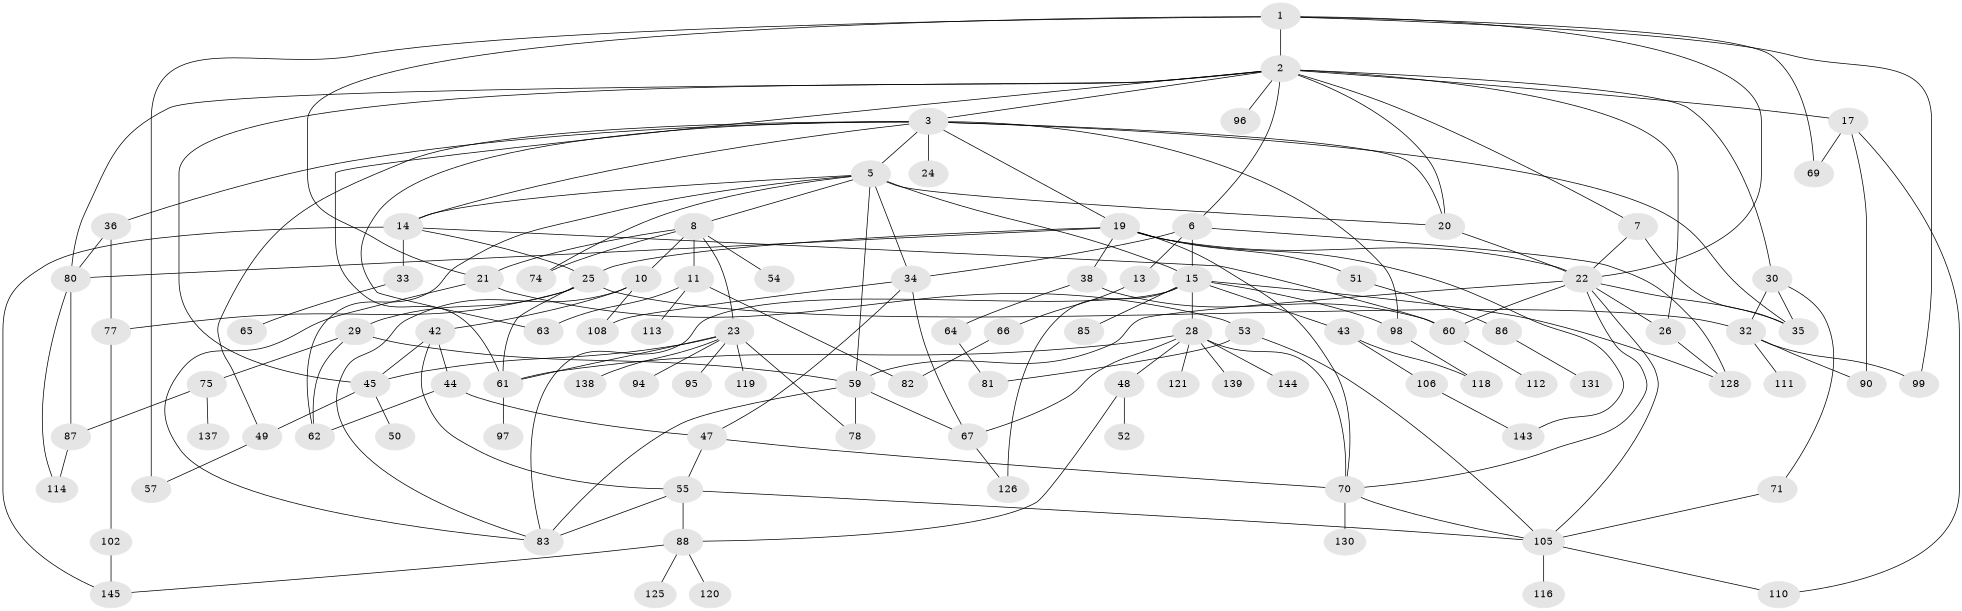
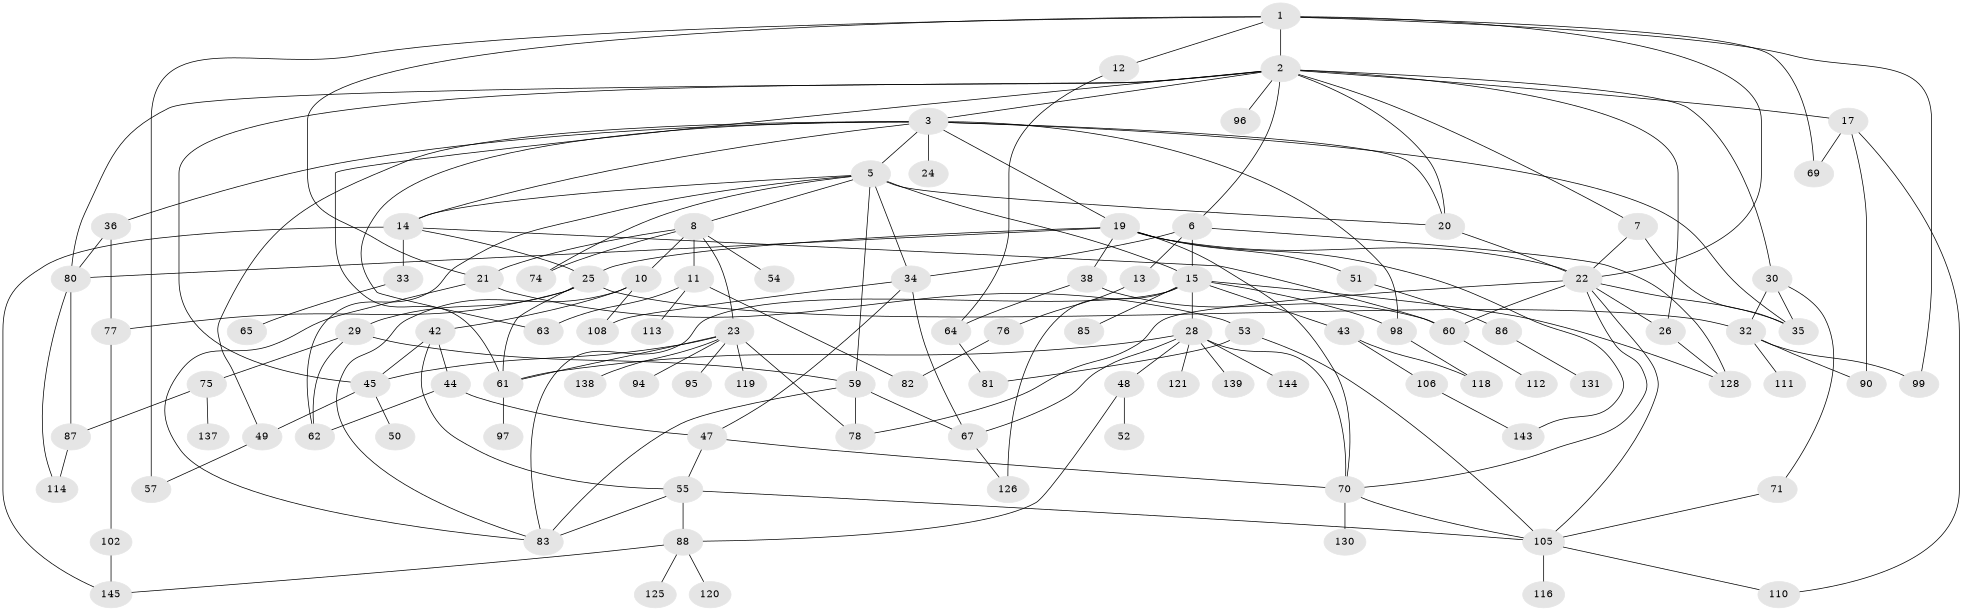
none -> (1119, 69)
(1140, 320) -> (1155, 326)
(1004, 332) -> (1004, 332)
